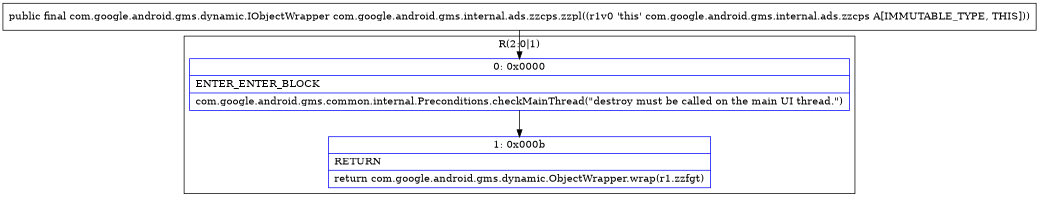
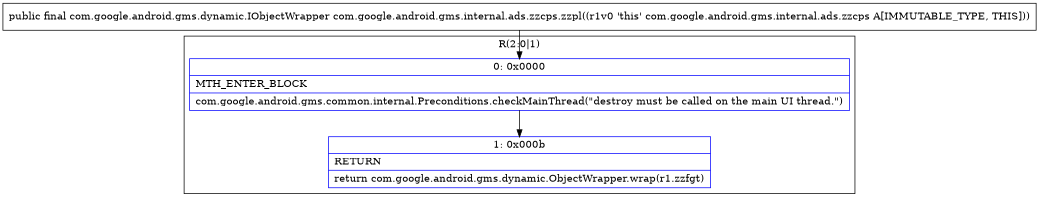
(258, 84) -> (252, 84)
